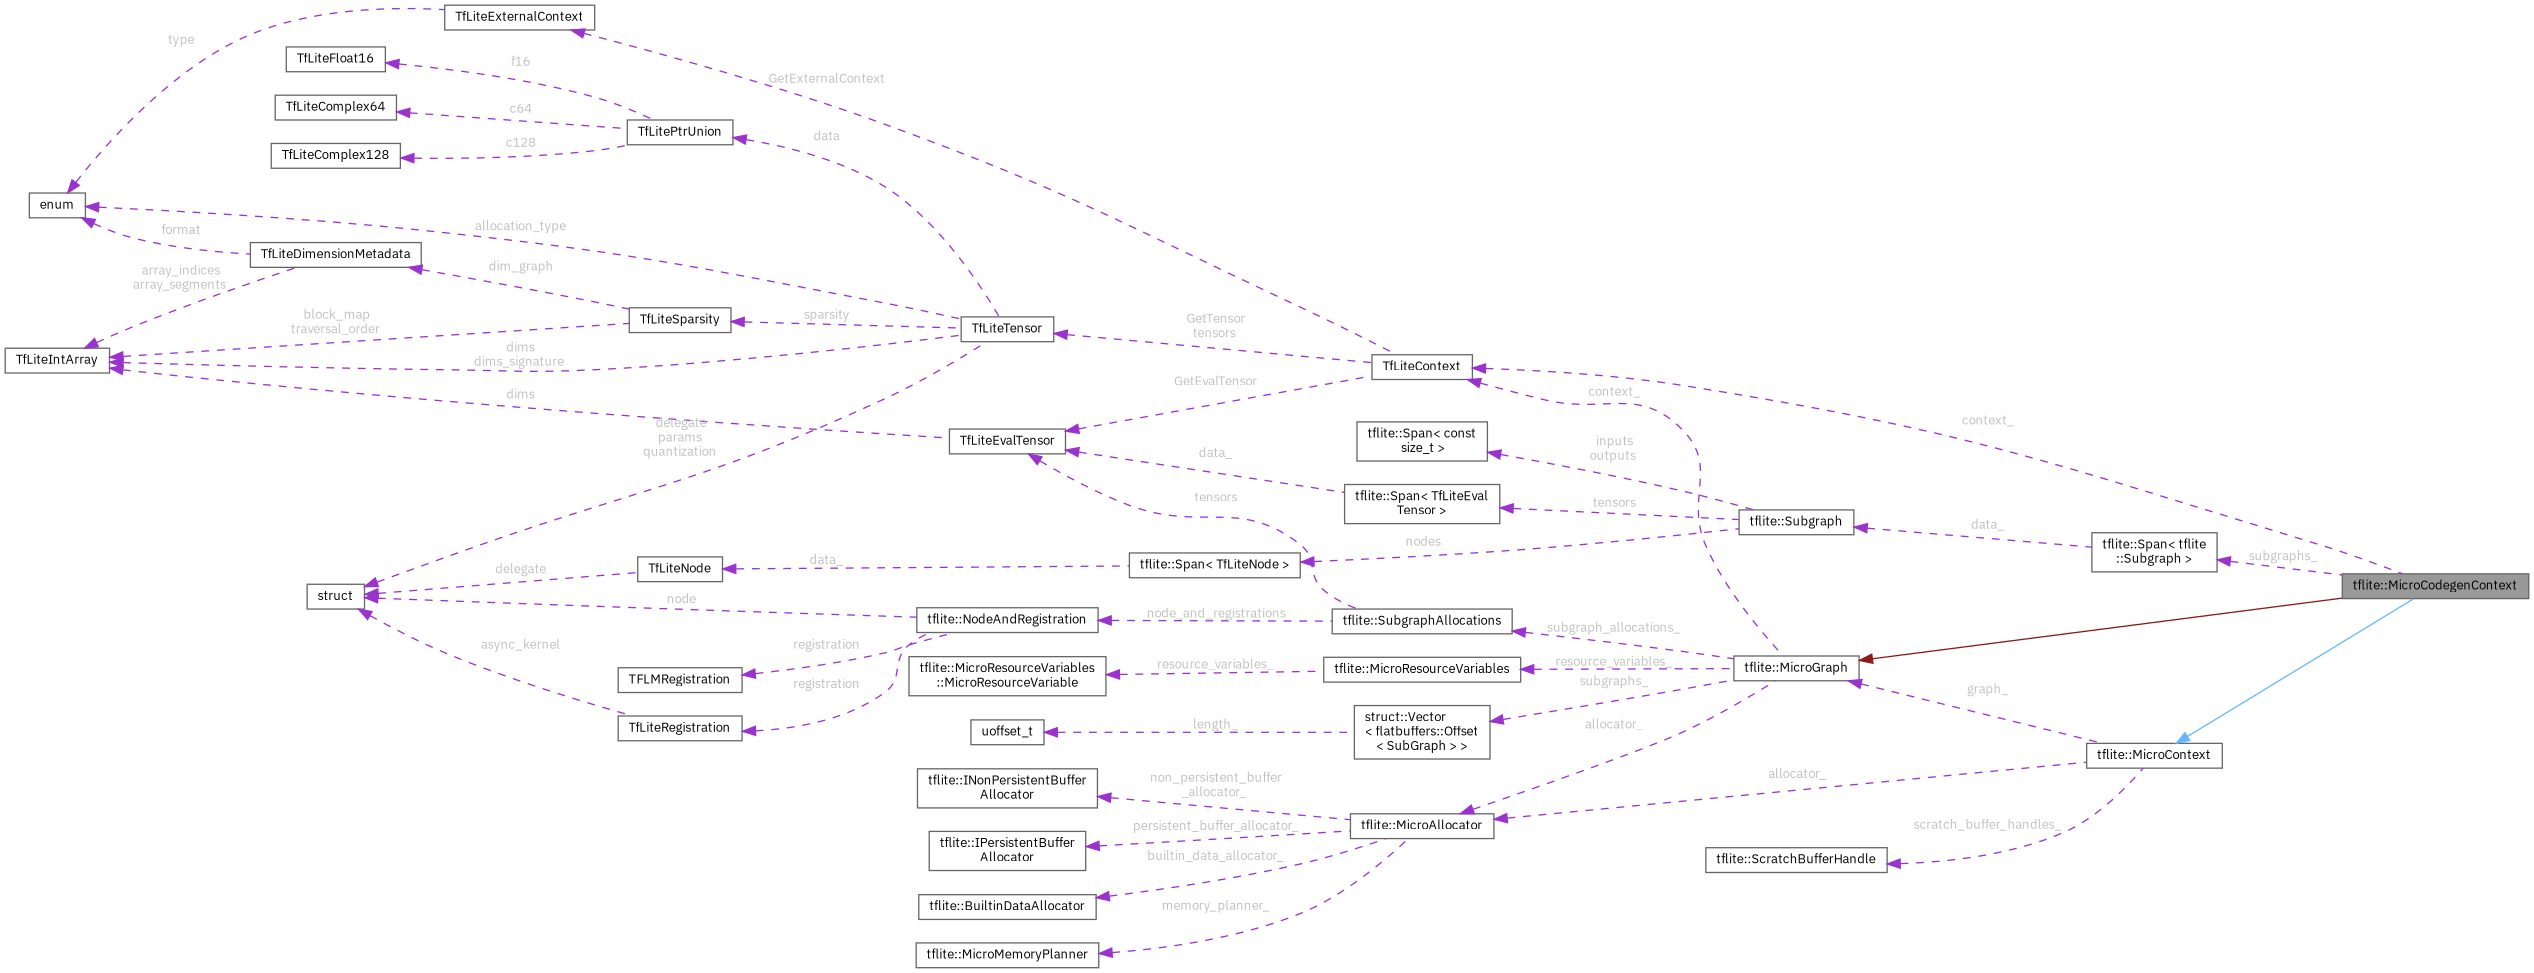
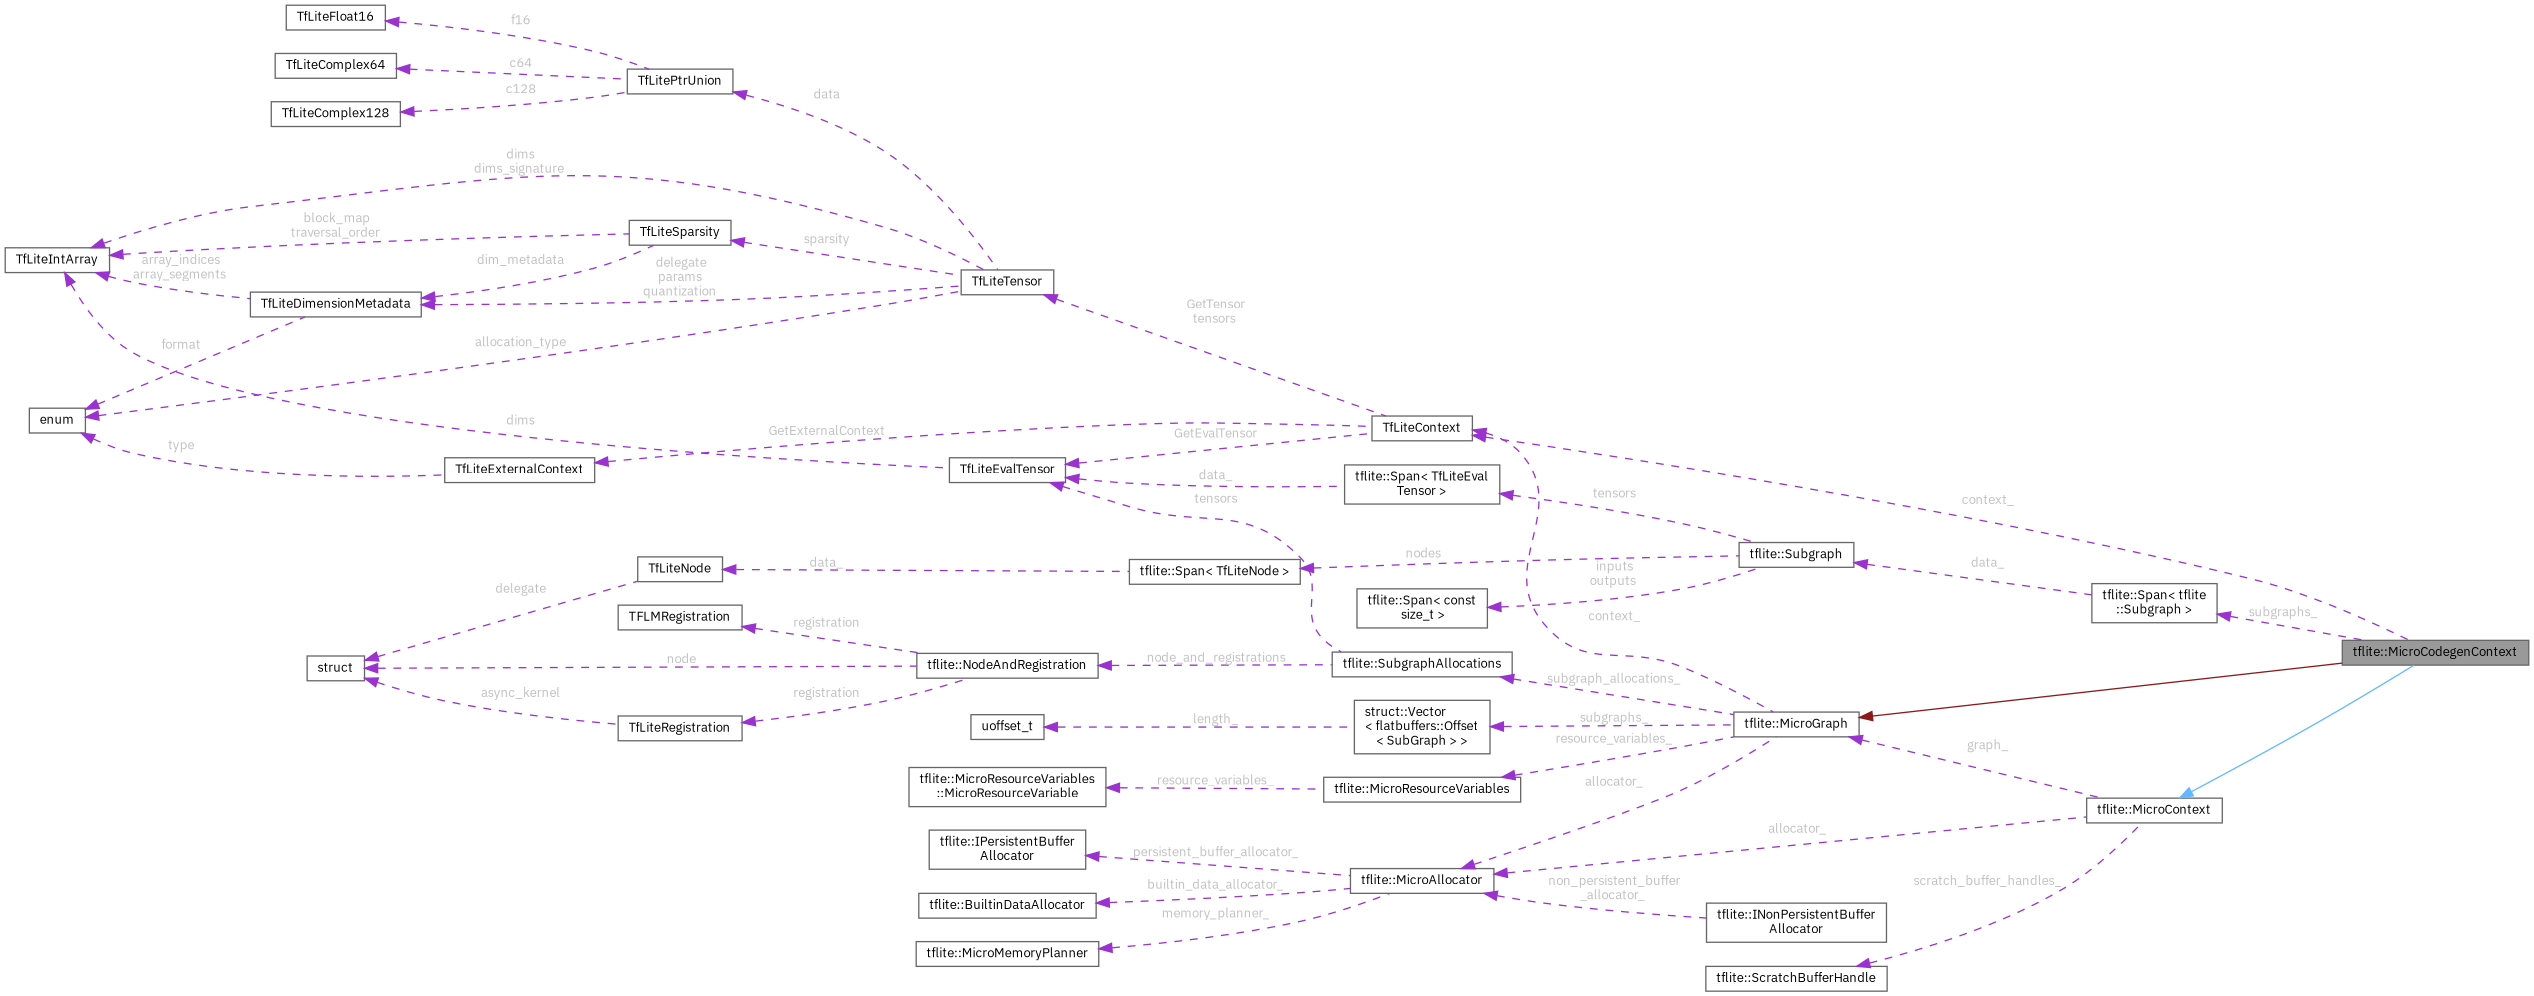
(520, 267) -> (520, 261)
(688, 477) -> (698, 301)
(1231, 809) -> (1601, 910)
